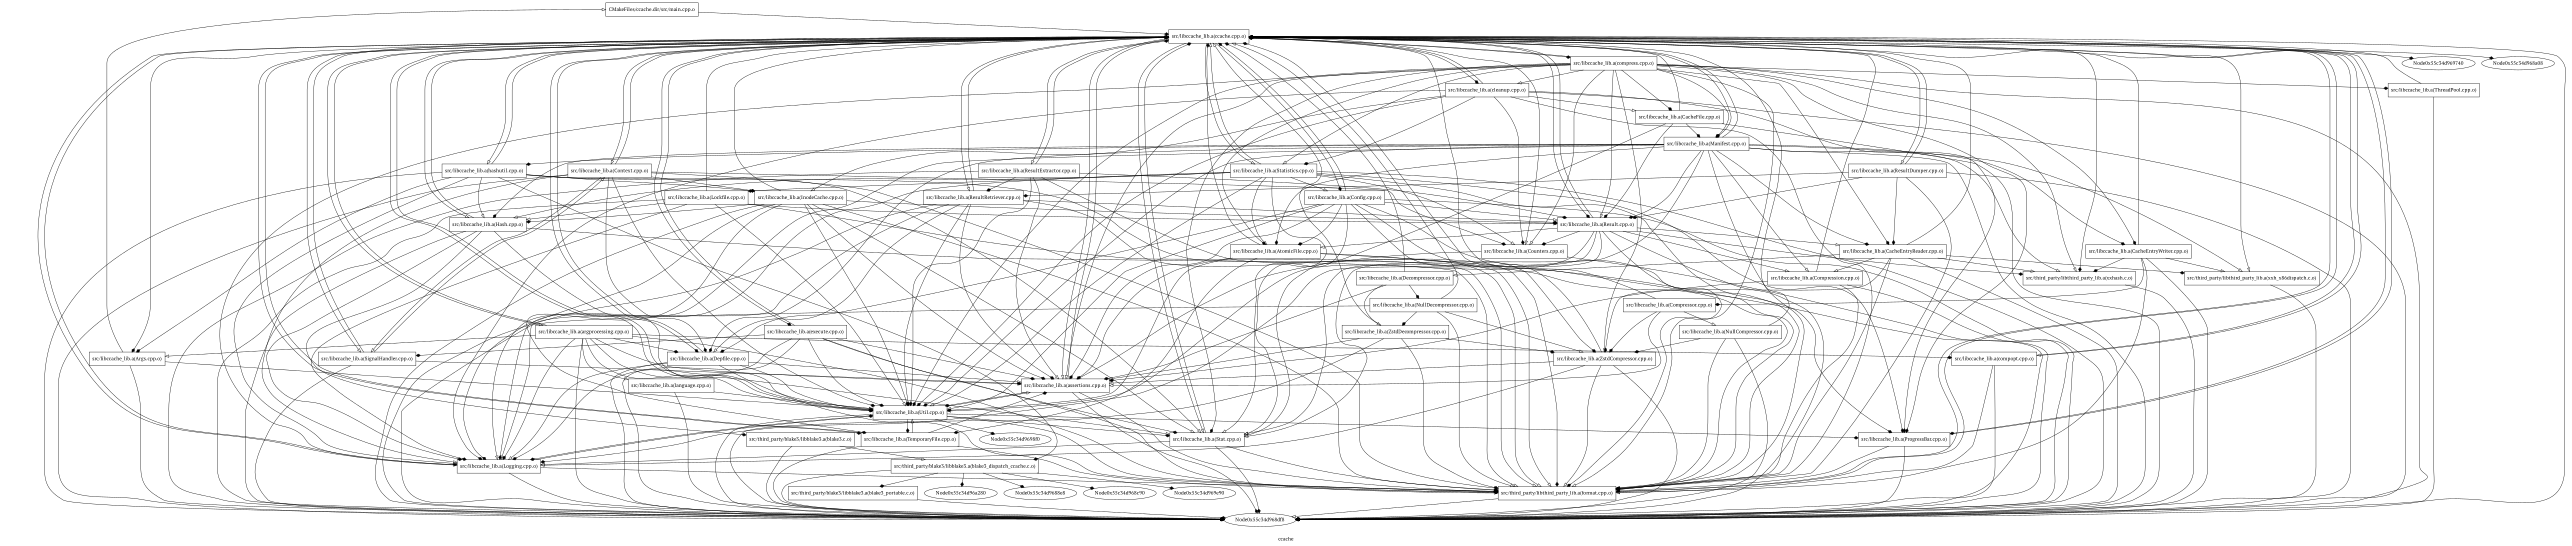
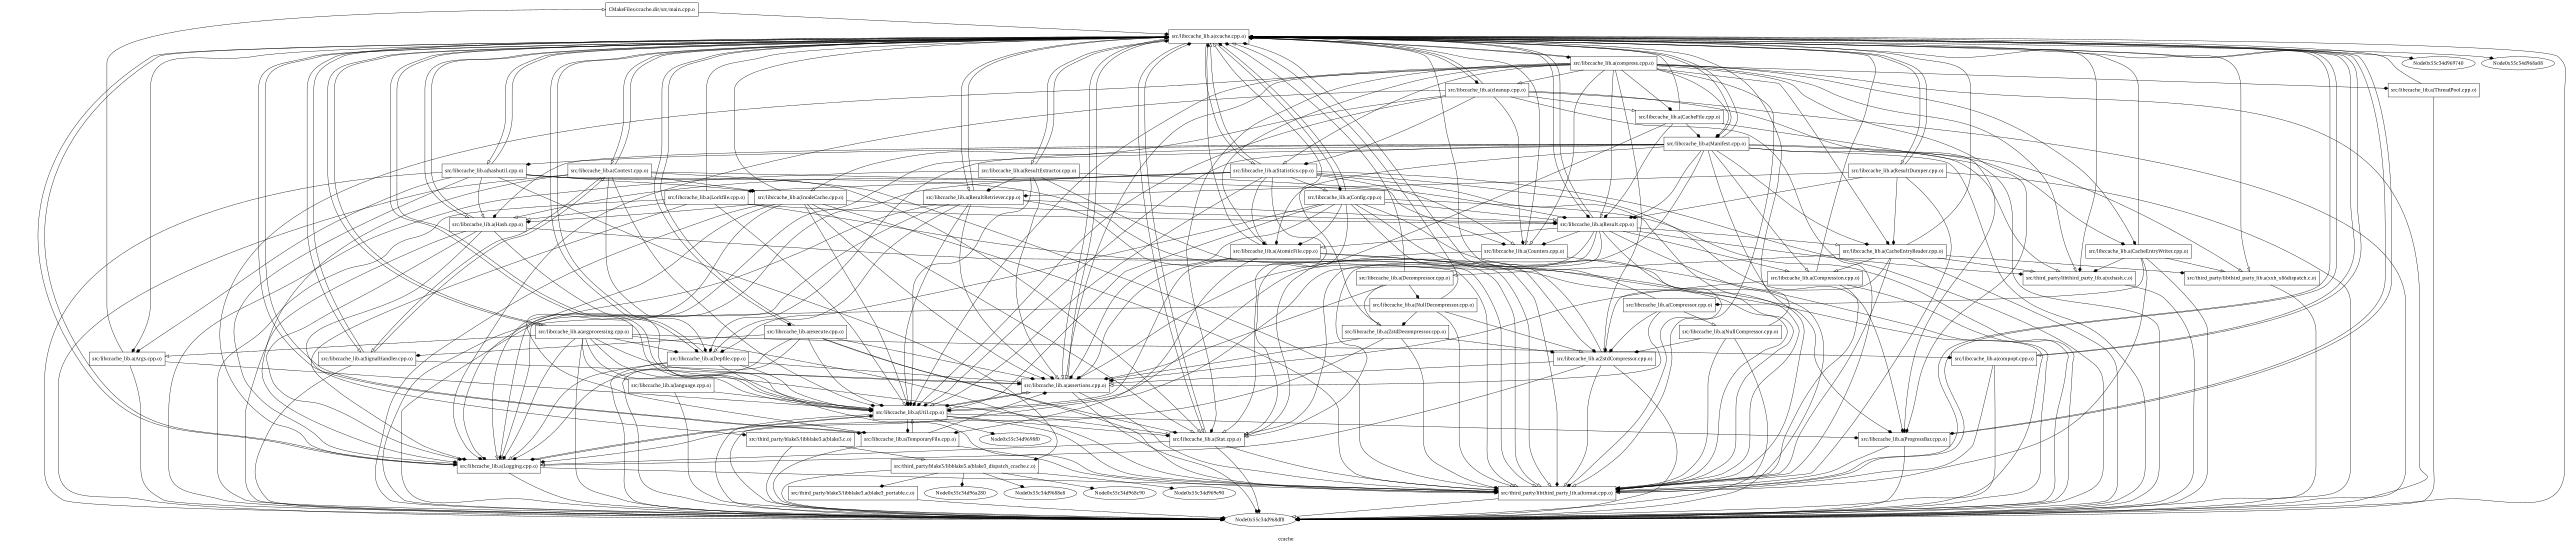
(294, 294) -> (294, 294)
